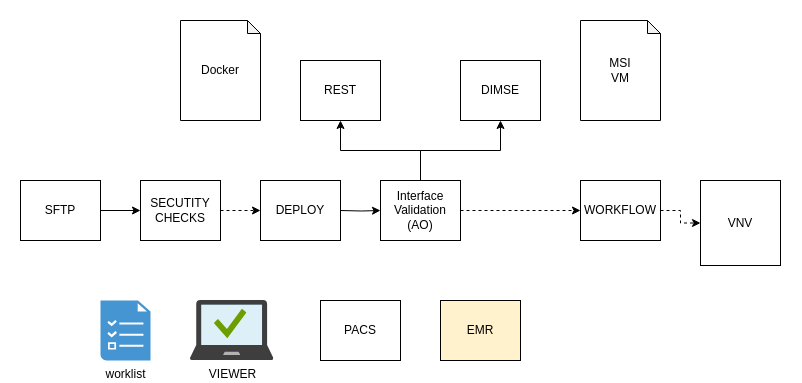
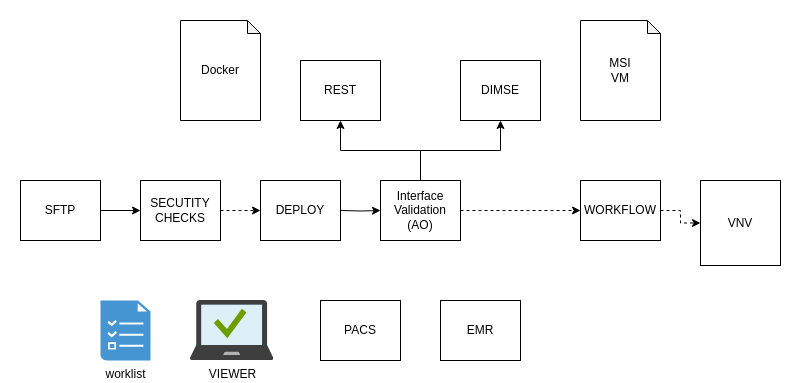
(481, 331) -> (481, 331)
